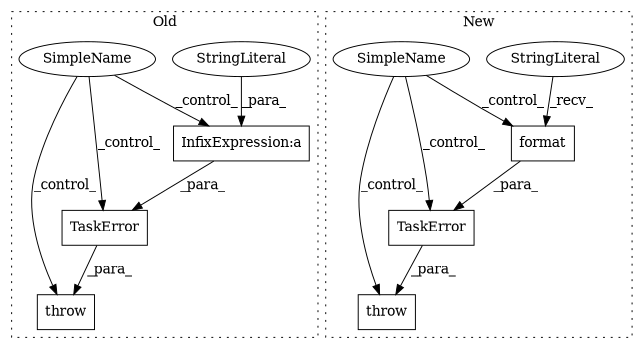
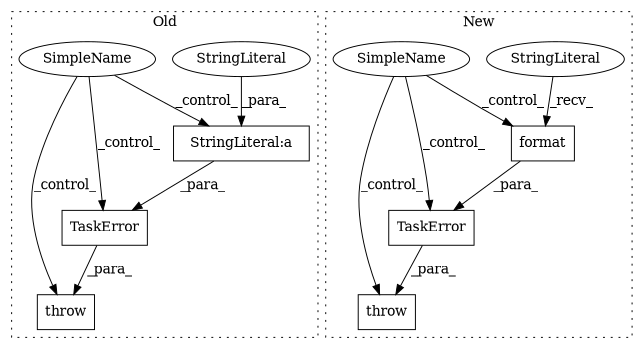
(241, 143) -> (241, 143)
